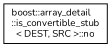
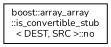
(56, 24) -> (56, 24)
